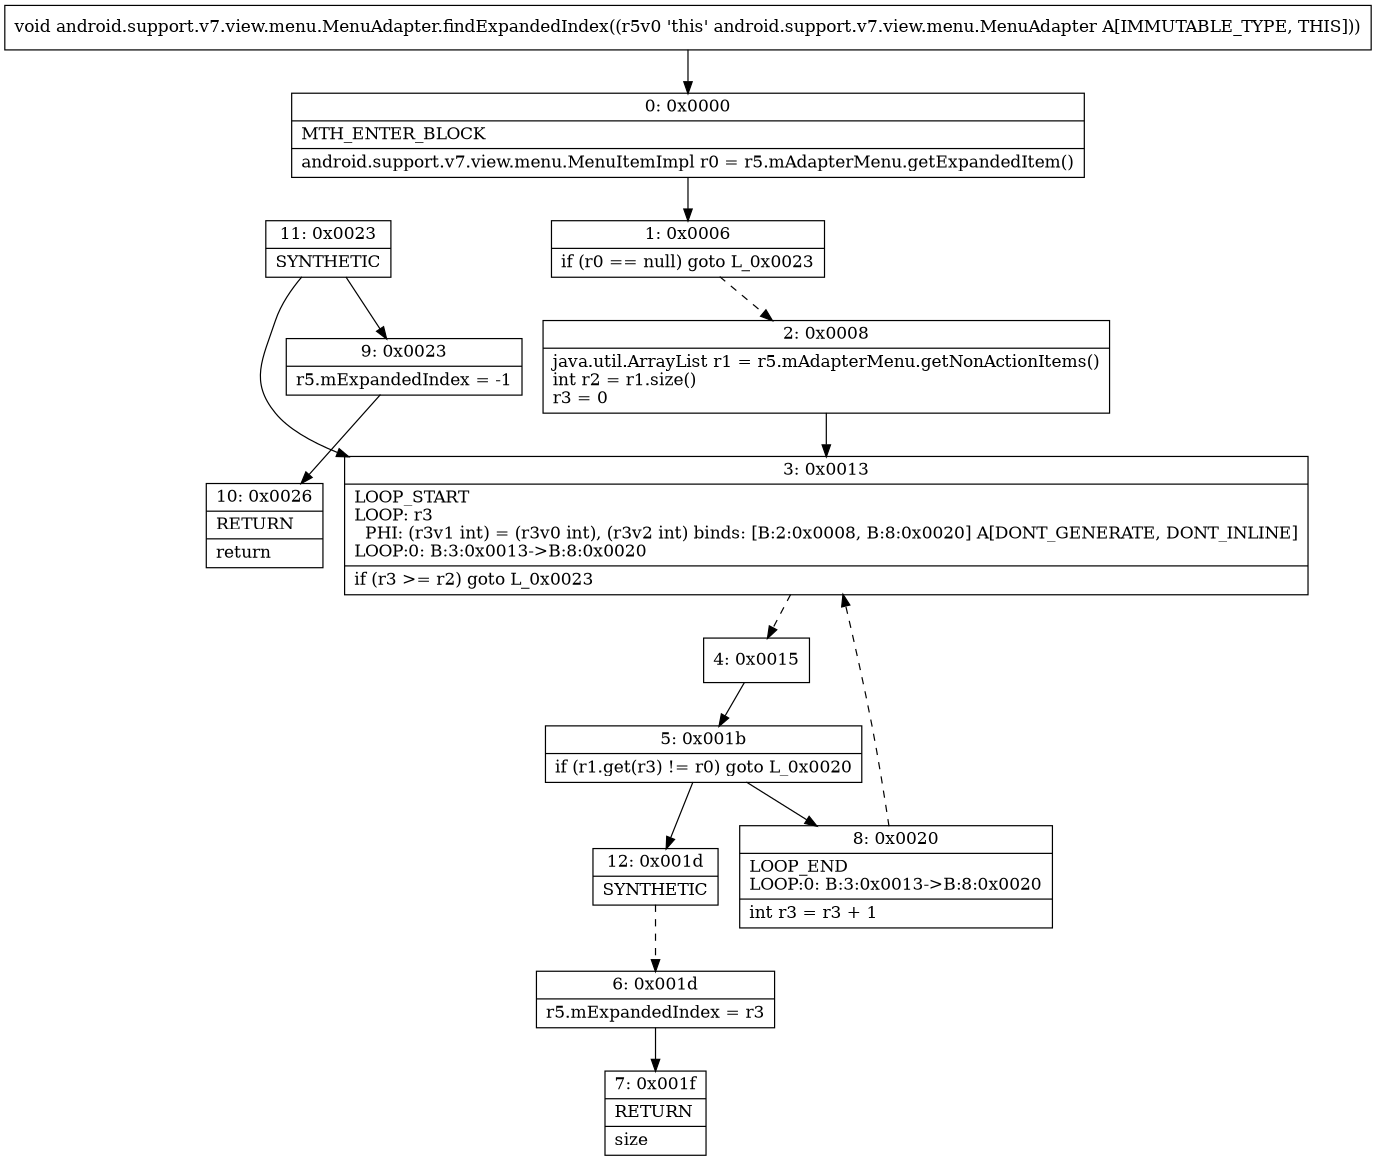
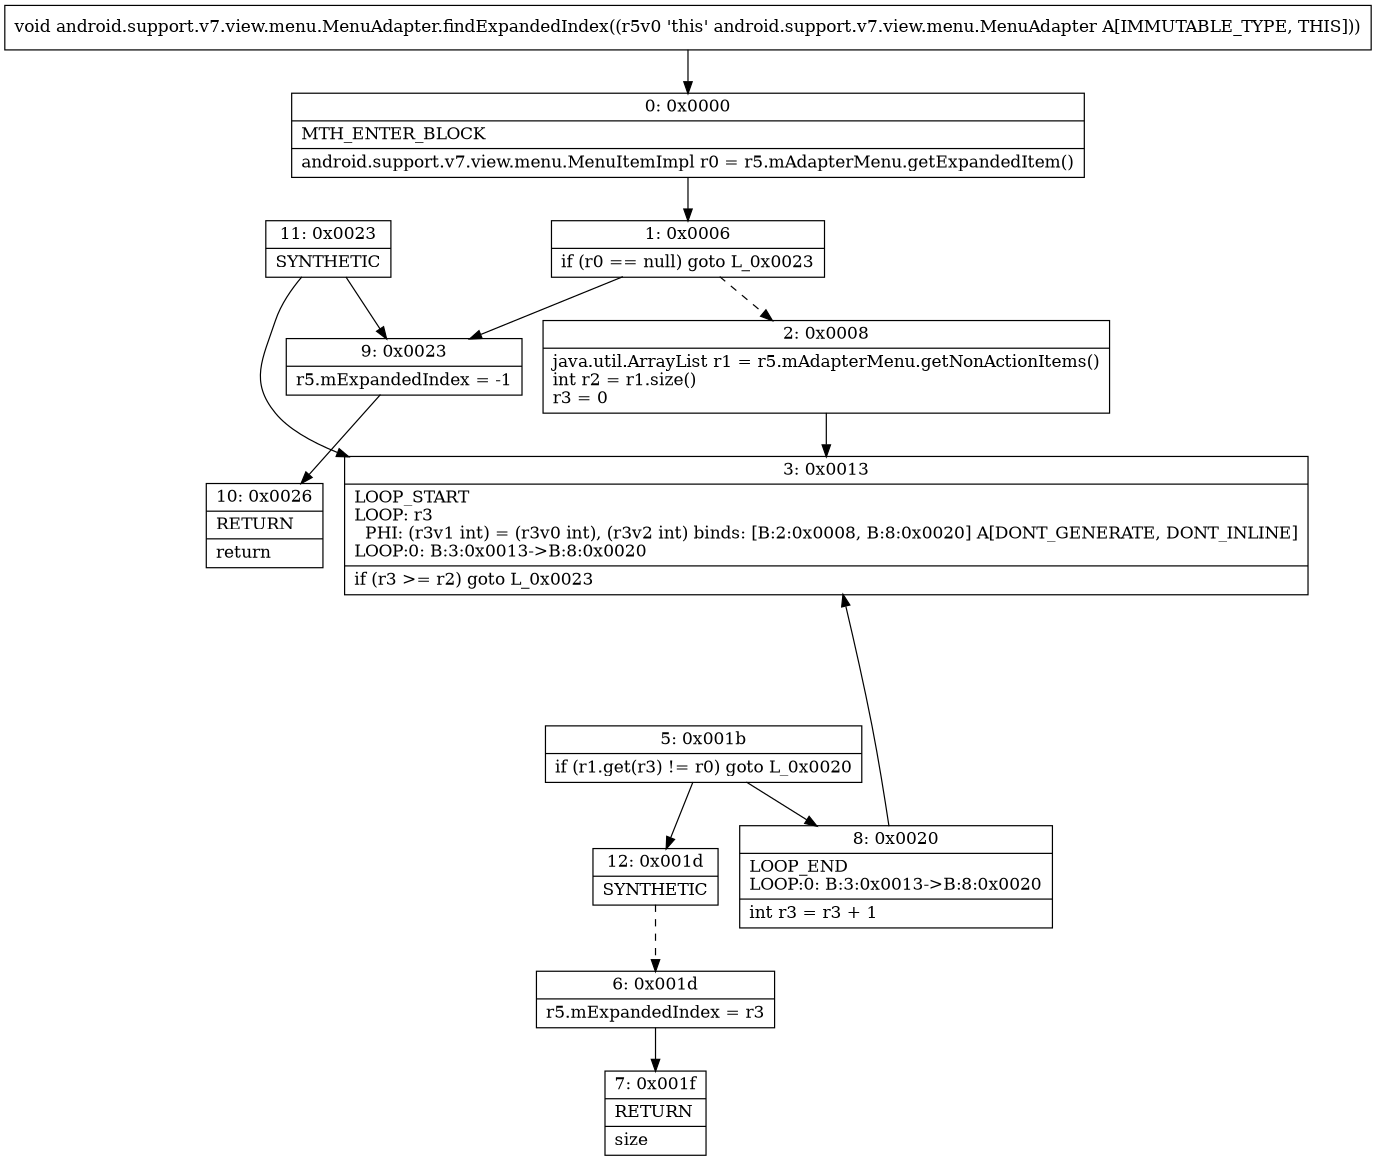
none -> (552, 306)
(757, 660) -> none
(870, 716) -> (870, 716)
